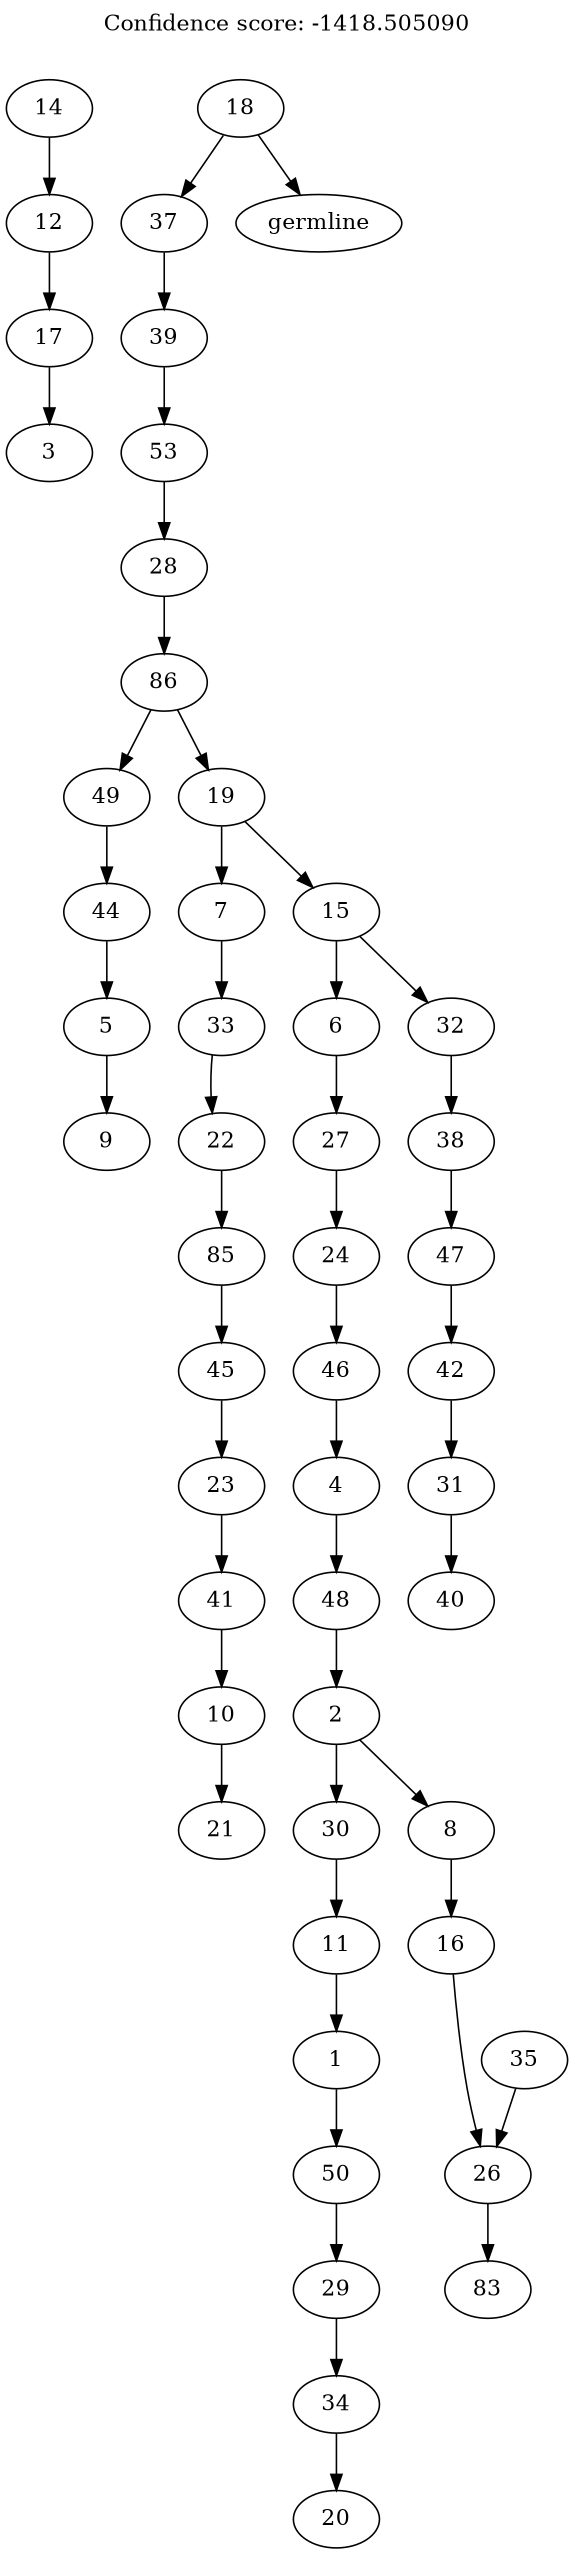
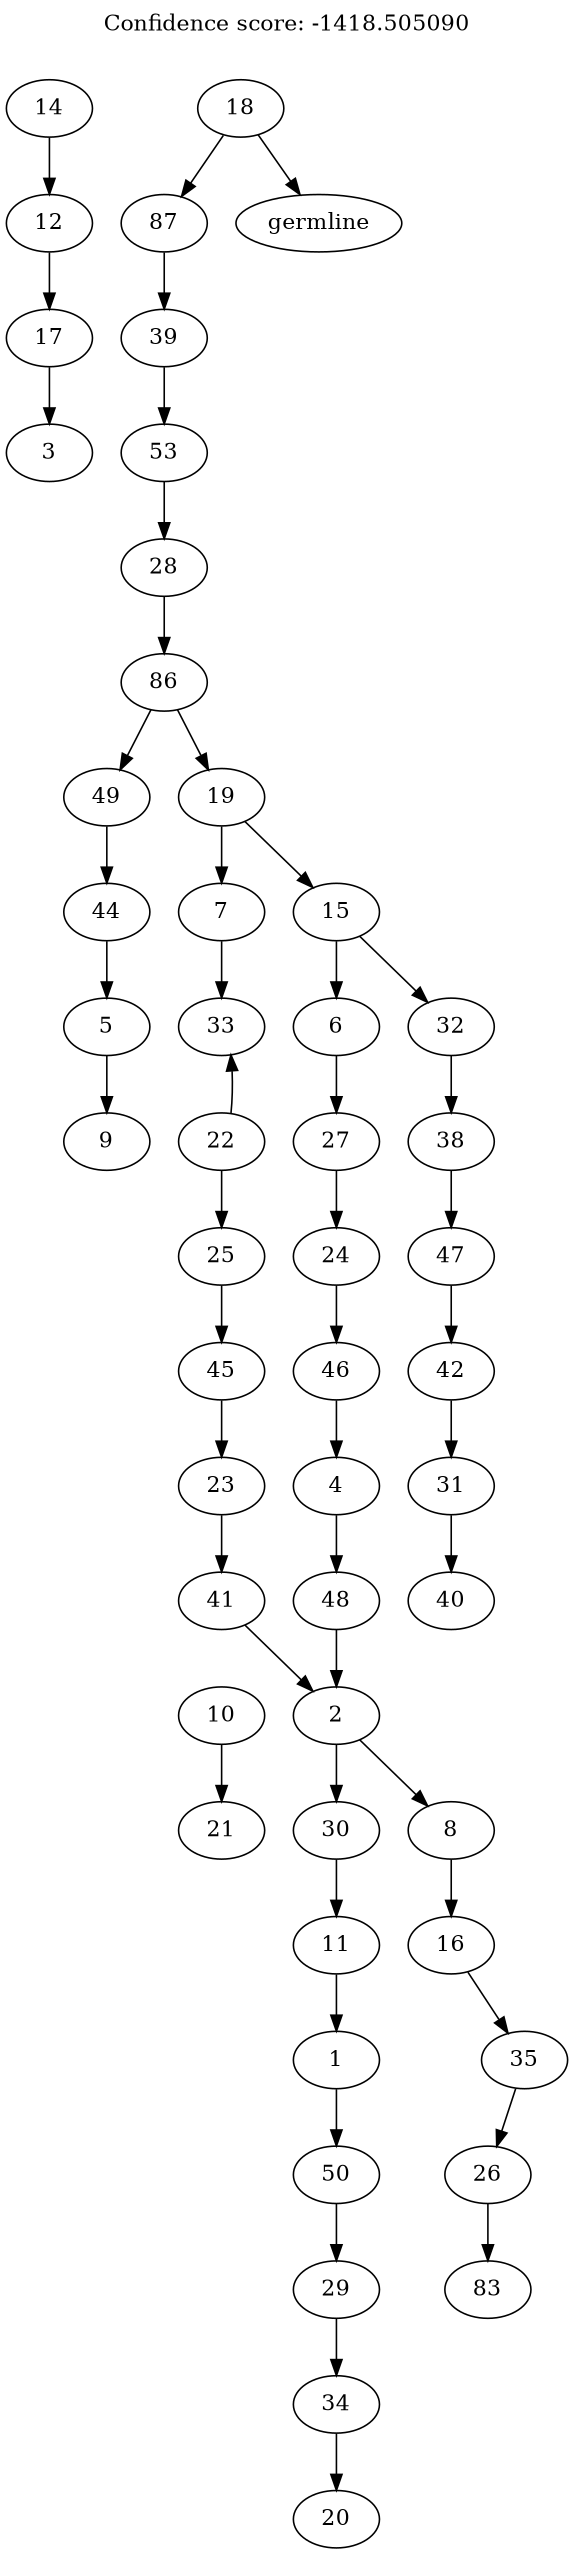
(164, 223) -> (164, 223)
(211, 1076) -> (232, 1092)
(222, 1256) -> (222, 1256)
(222, 1650) -> (273, 1652)
(462, 2053) -> (483, 1996)
